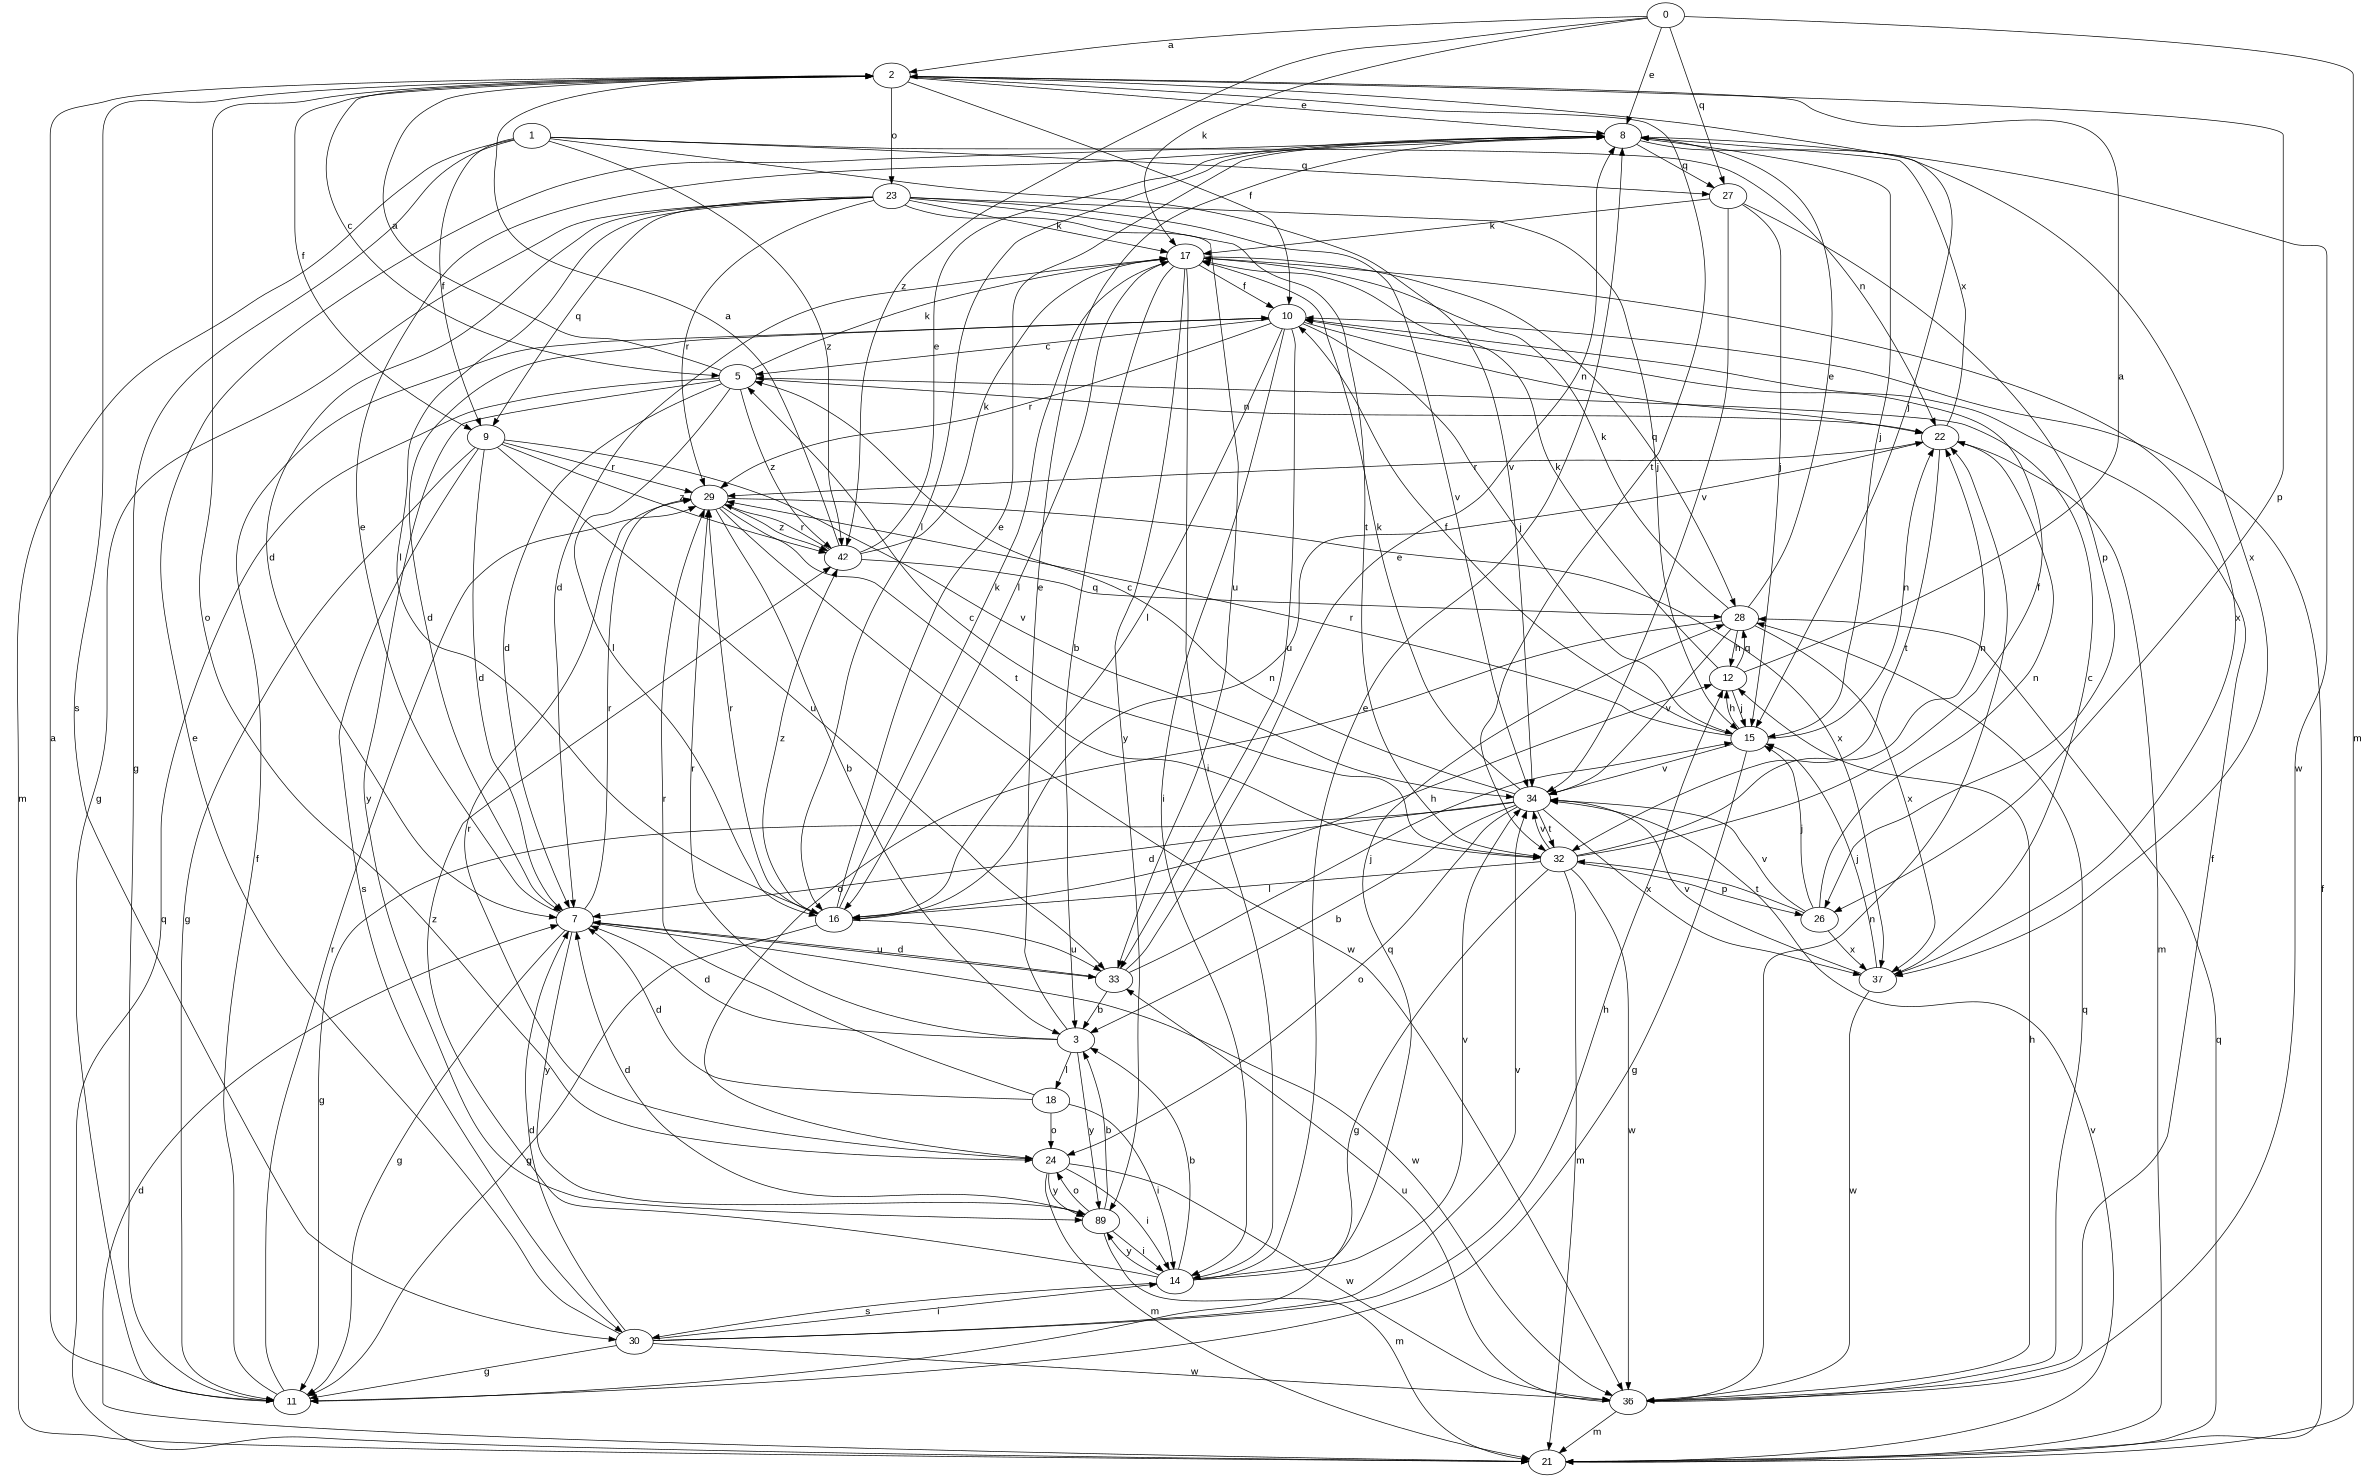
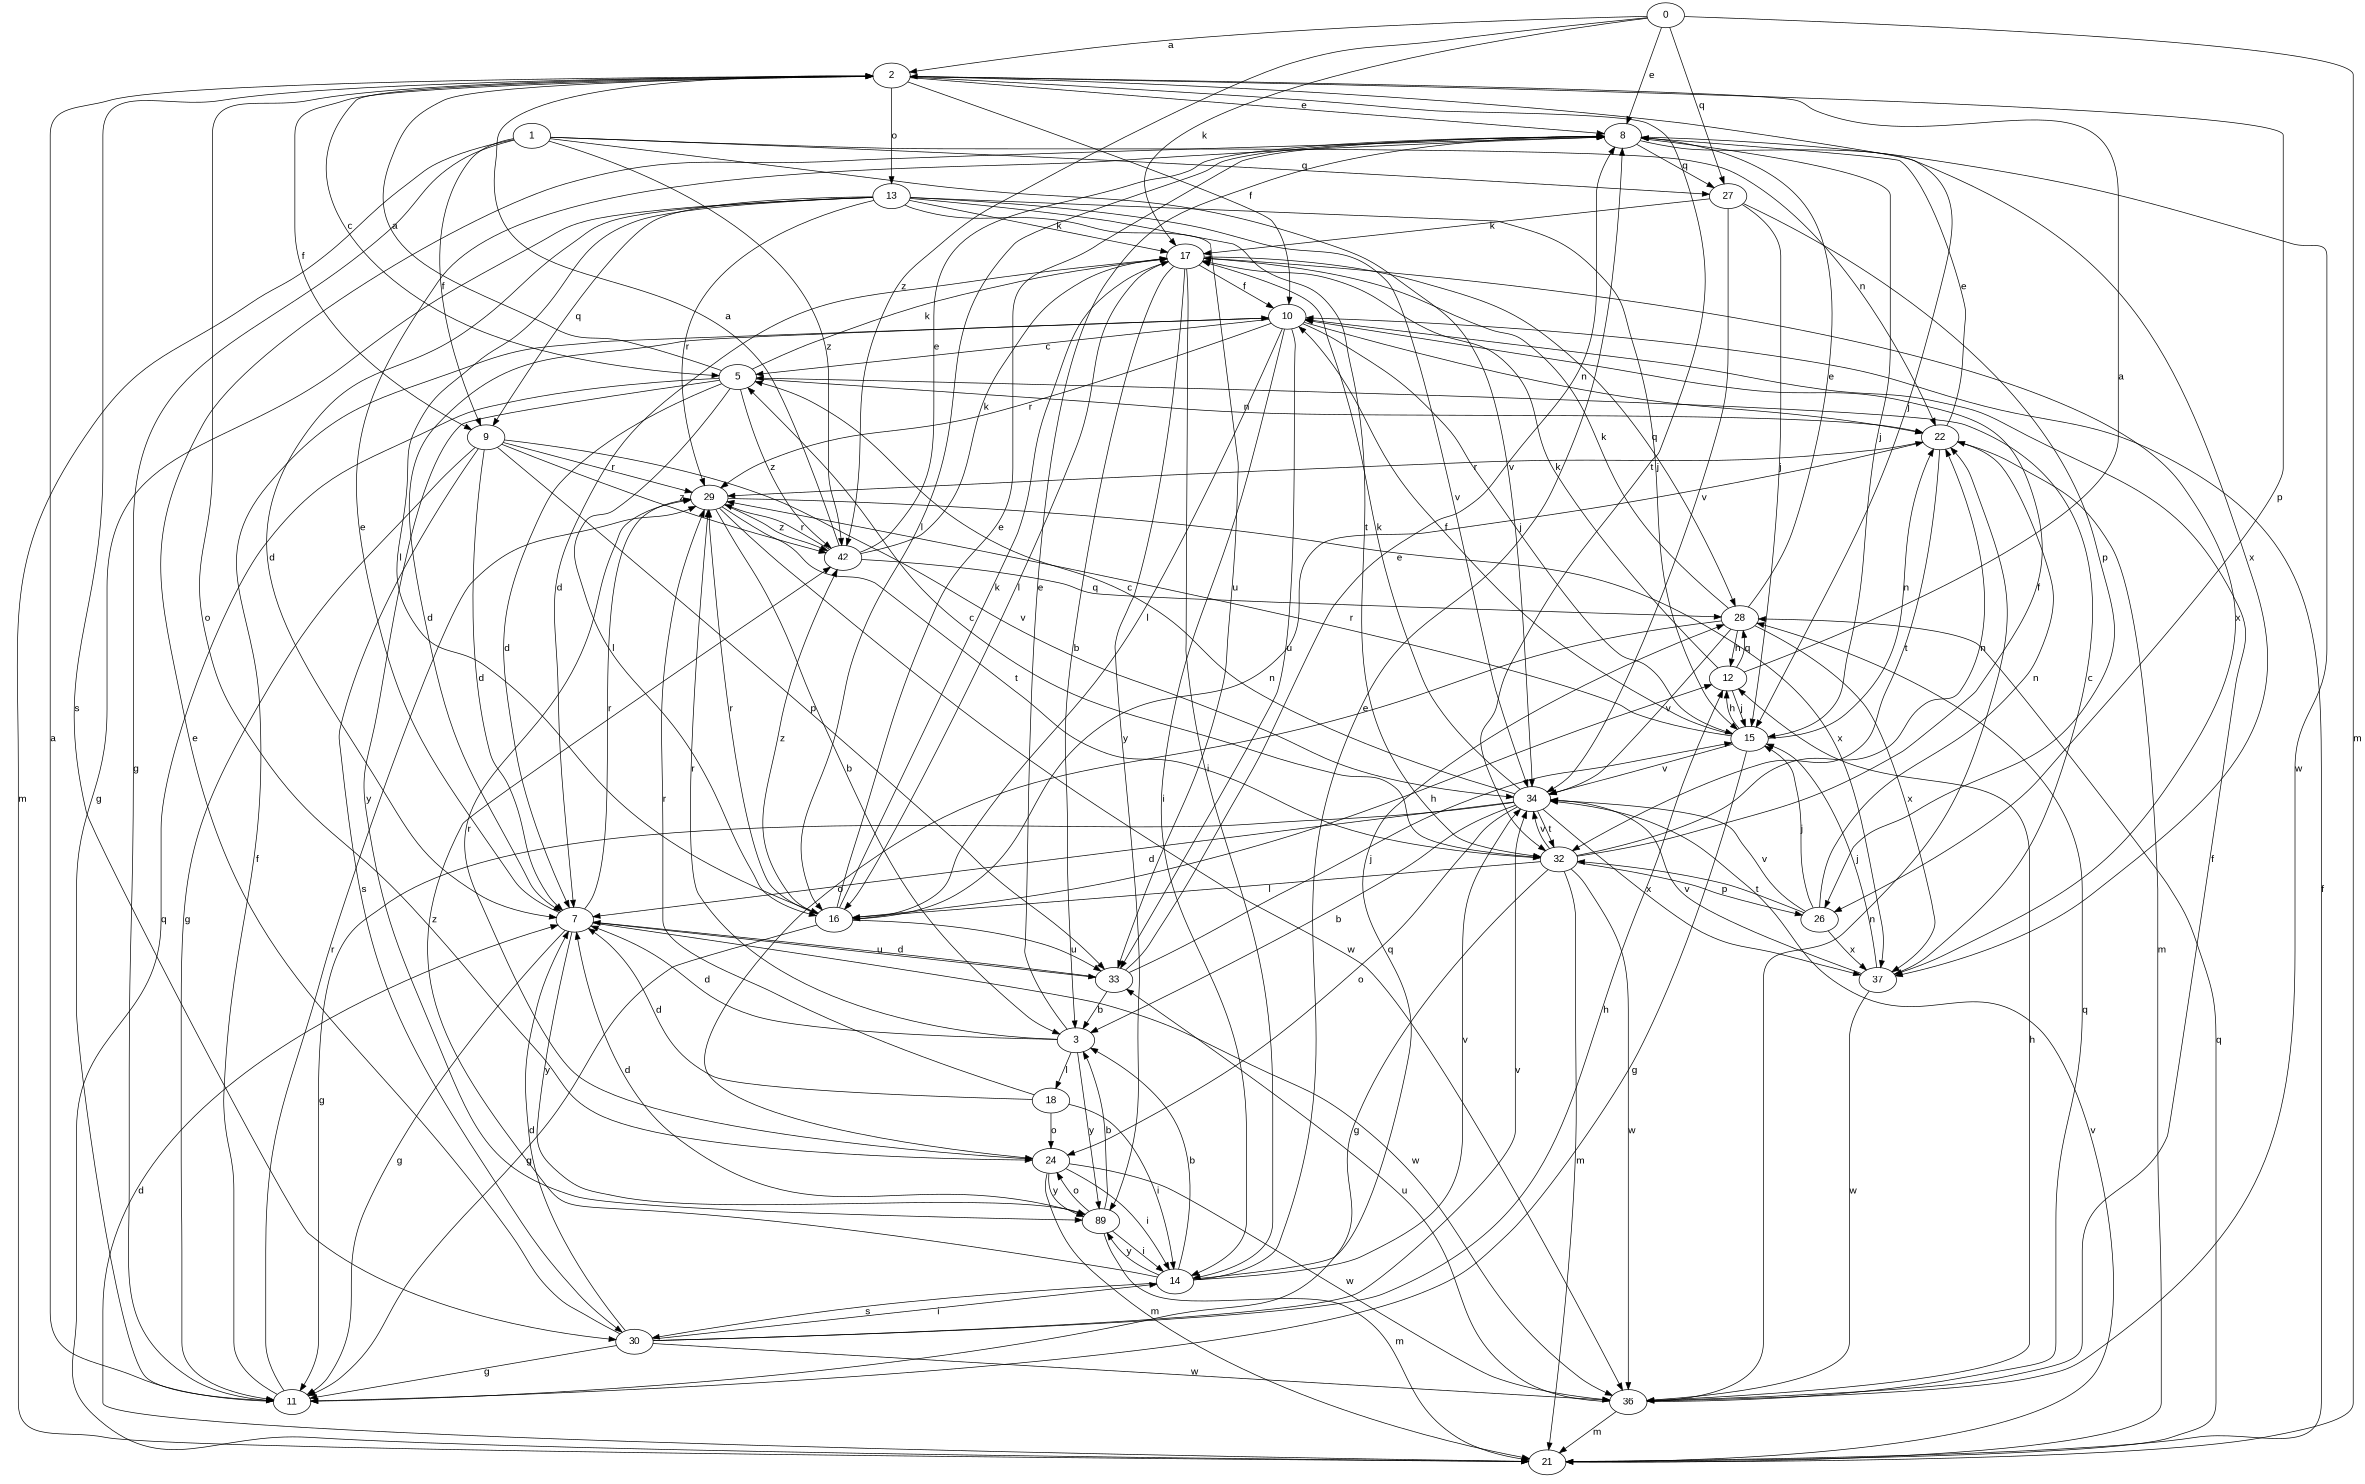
(892, 196) -> (892, 196)
(1964, 287) -> (1964, 287)
(813, 709) -> (813, 709)
